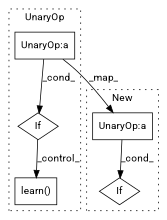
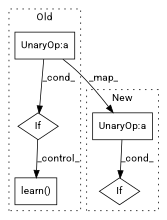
(45, 18) -> (45, 18)
